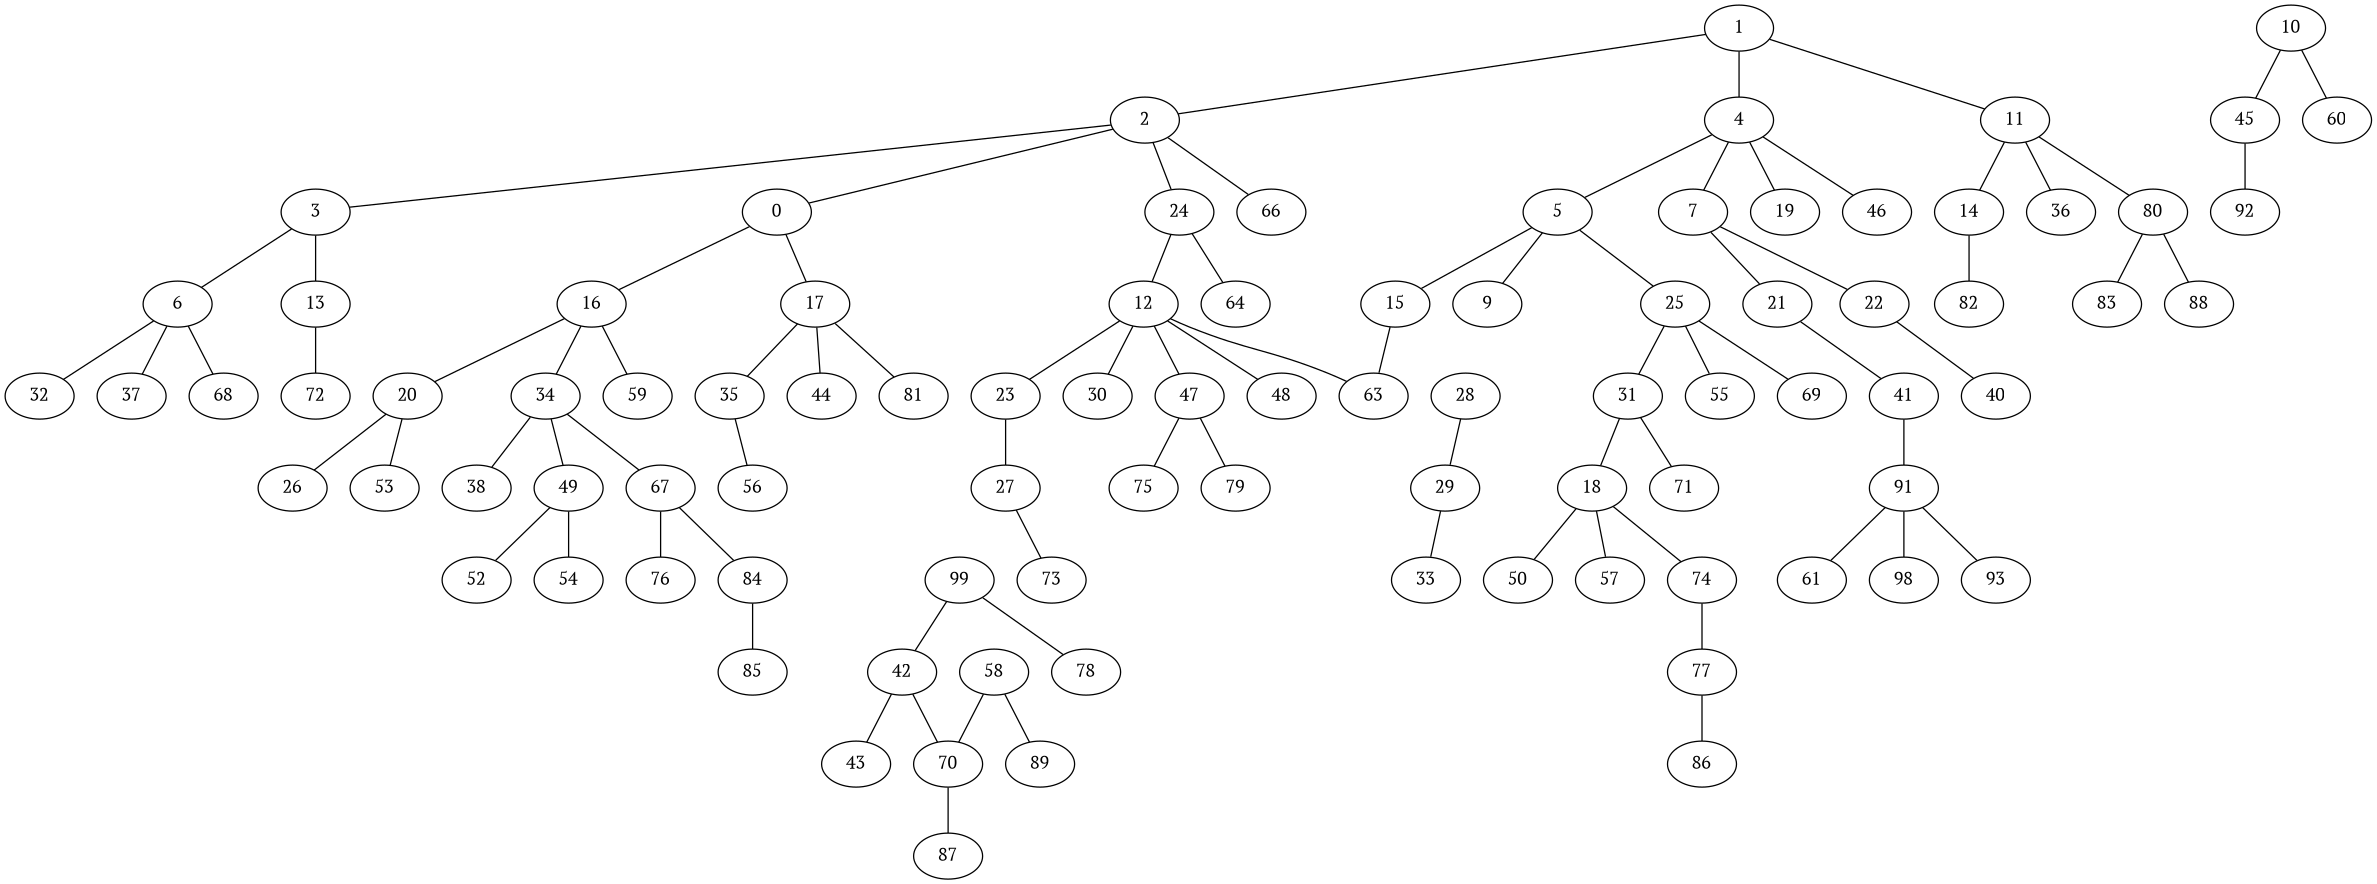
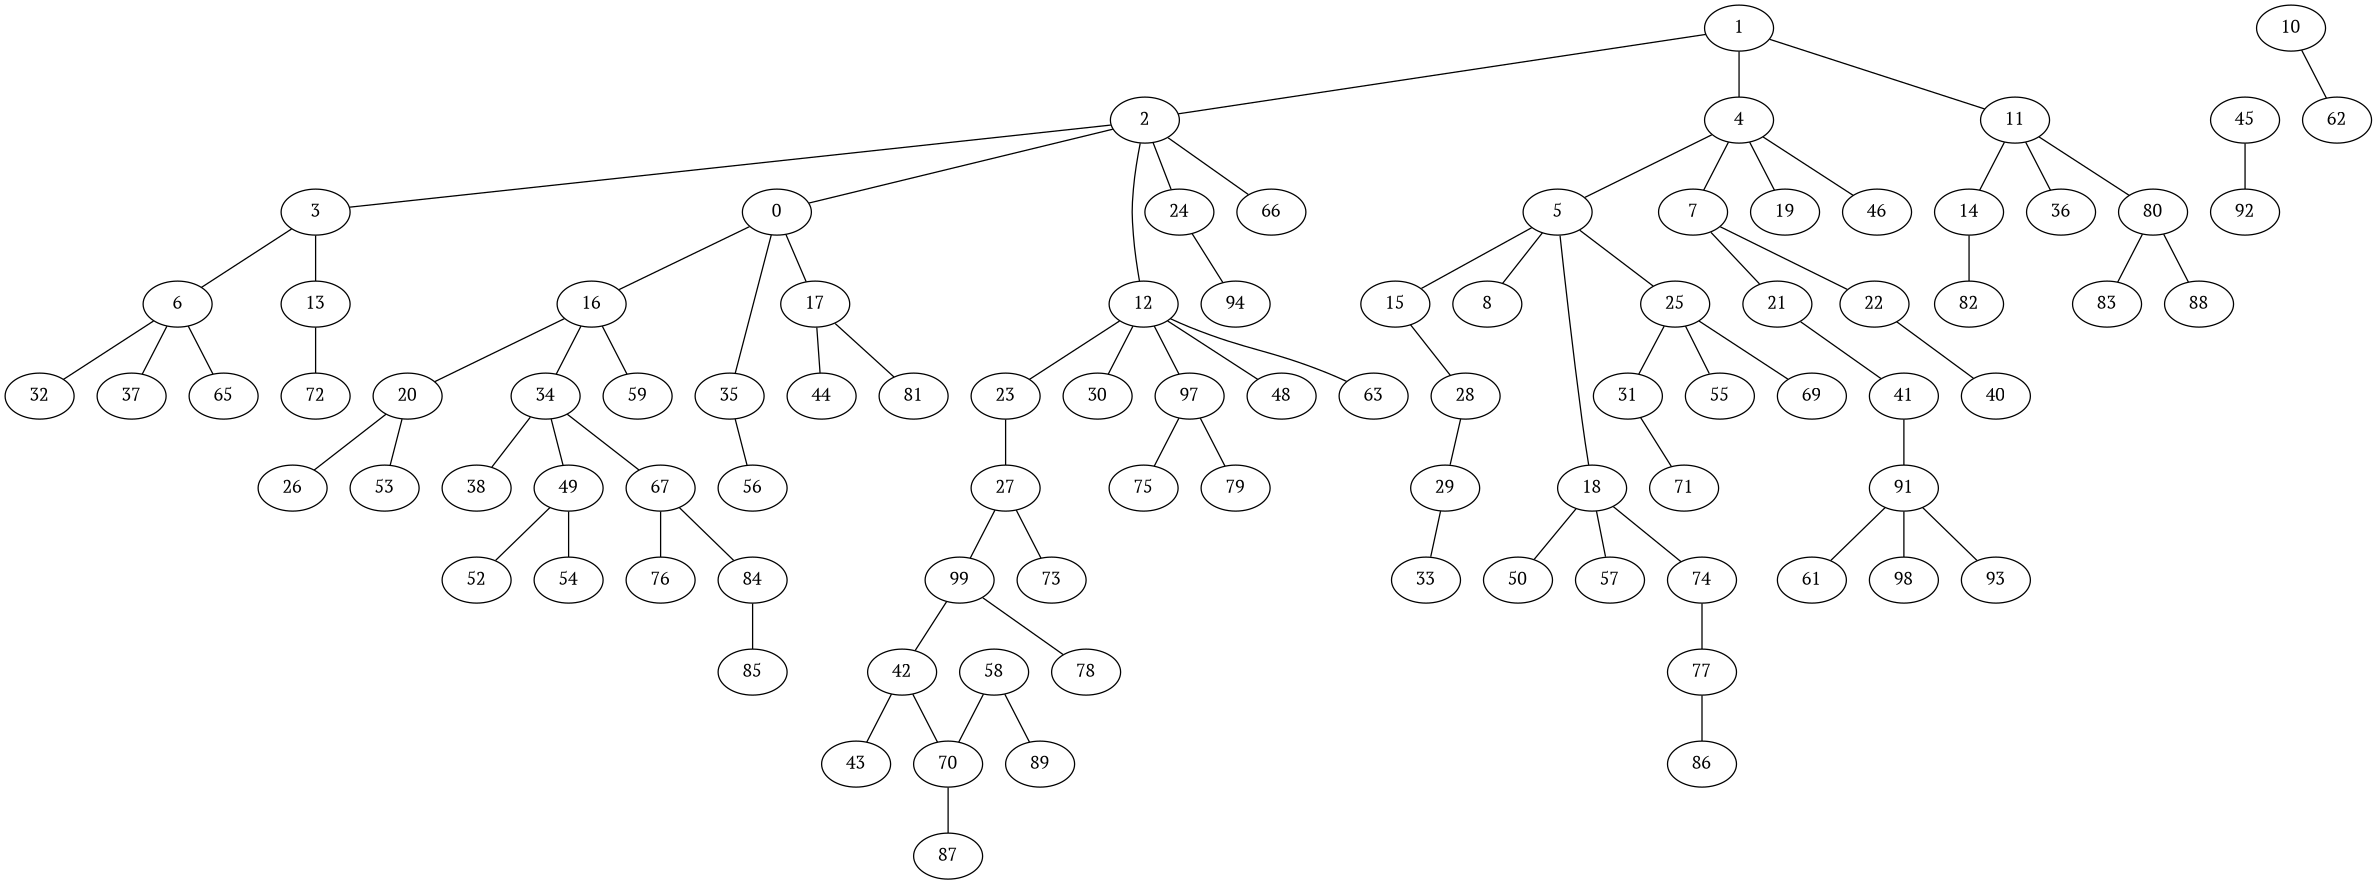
(2268, 74) -> none
(2337, 120) -> (2337, 120)
(1161, 258) -> (1132, 212)
(1236, 304) -> (1236, 304)
(1487, 304) -> (1487, 304)
(772, 350) -> (753, 304)
(1385, 350) -> (1430, 350)
(224, 396) -> (224, 396)
(1190, 396) -> (1190, 396)
(1610, 442) -> (1573, 350)
none -> (983, 534)
